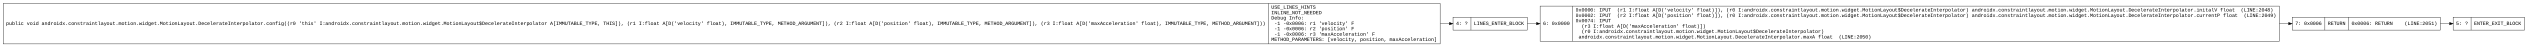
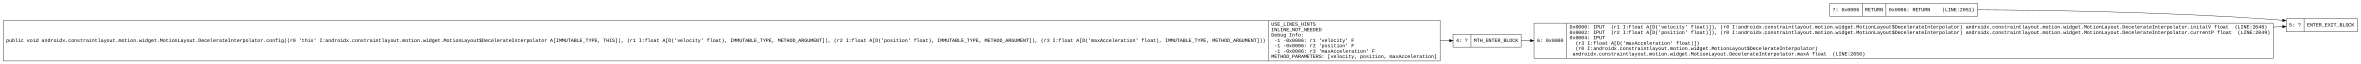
(1596, 21) -> (1590, 38)
(1499, 23) -> (1496, 40)
(2284, 24) -> (2278, 27)
